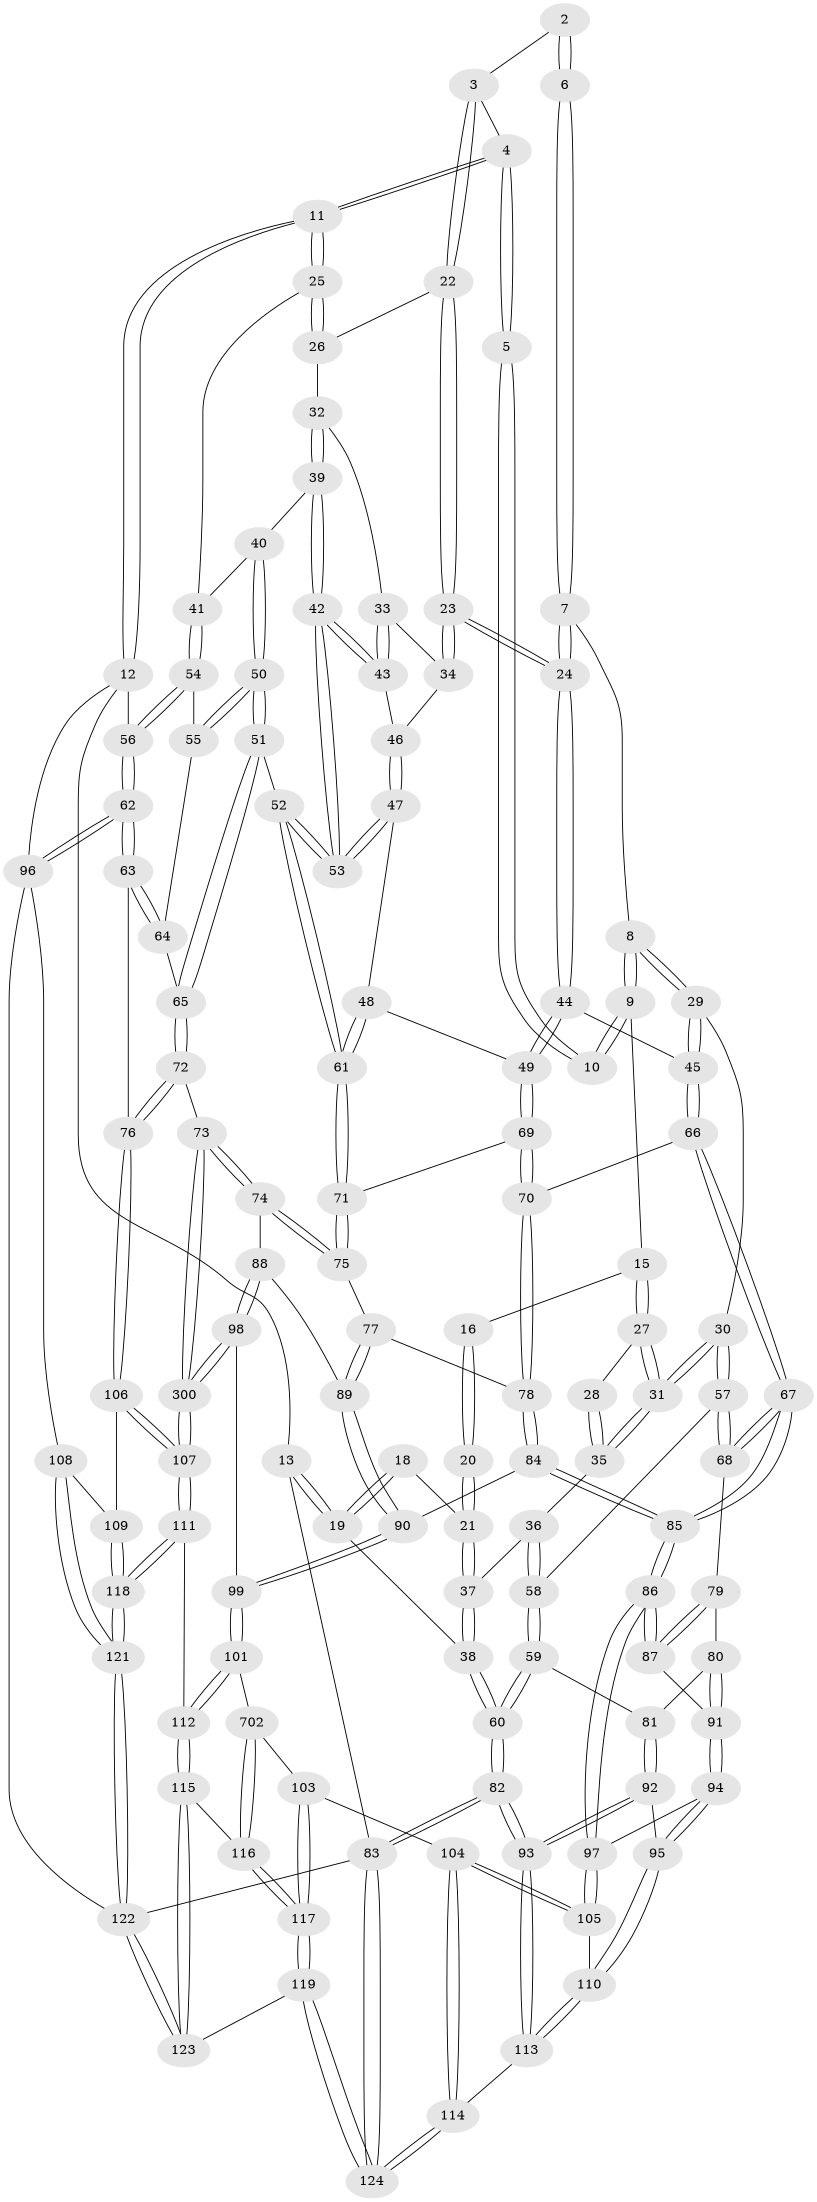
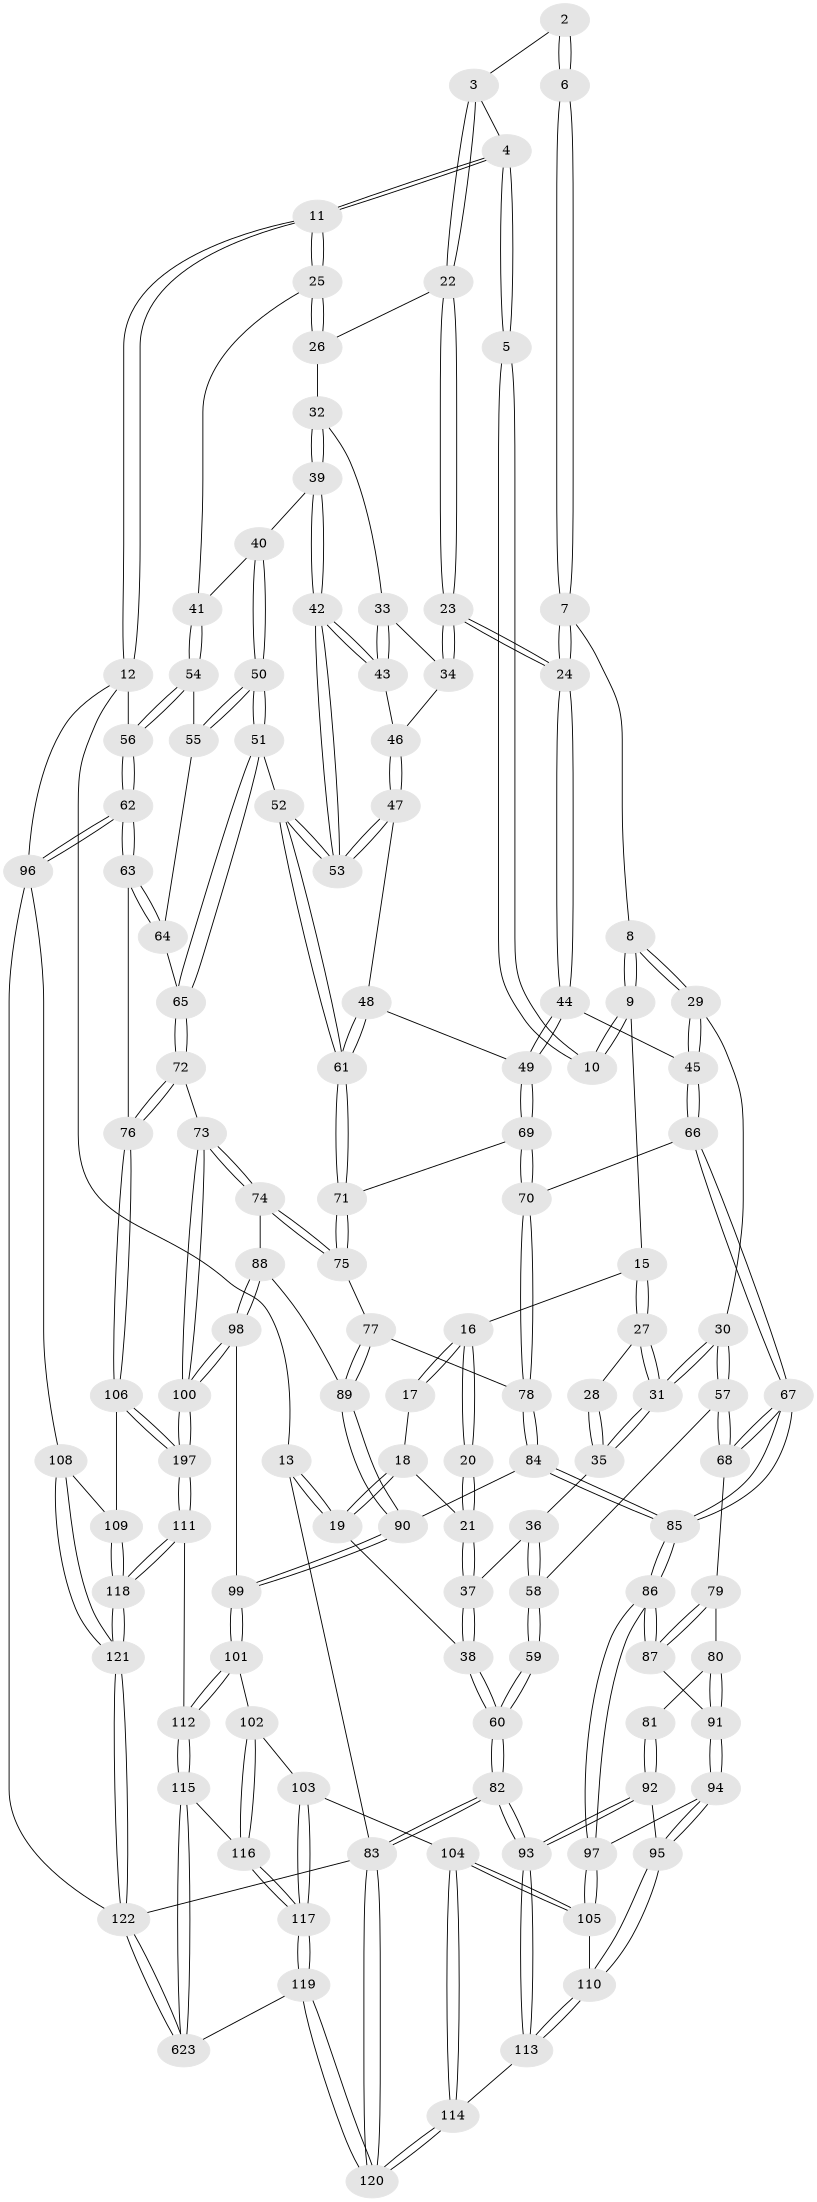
(185, 1396) -> (185, 1396)
none -> (410, 1396)
(185, 1461) -> (185, 1461)
(590, 1689) -> none
(252, 1723) -> (252, 1723)
(184, 2051) -> (184, 2051)
(372, 2182) -> (372, 2182)
